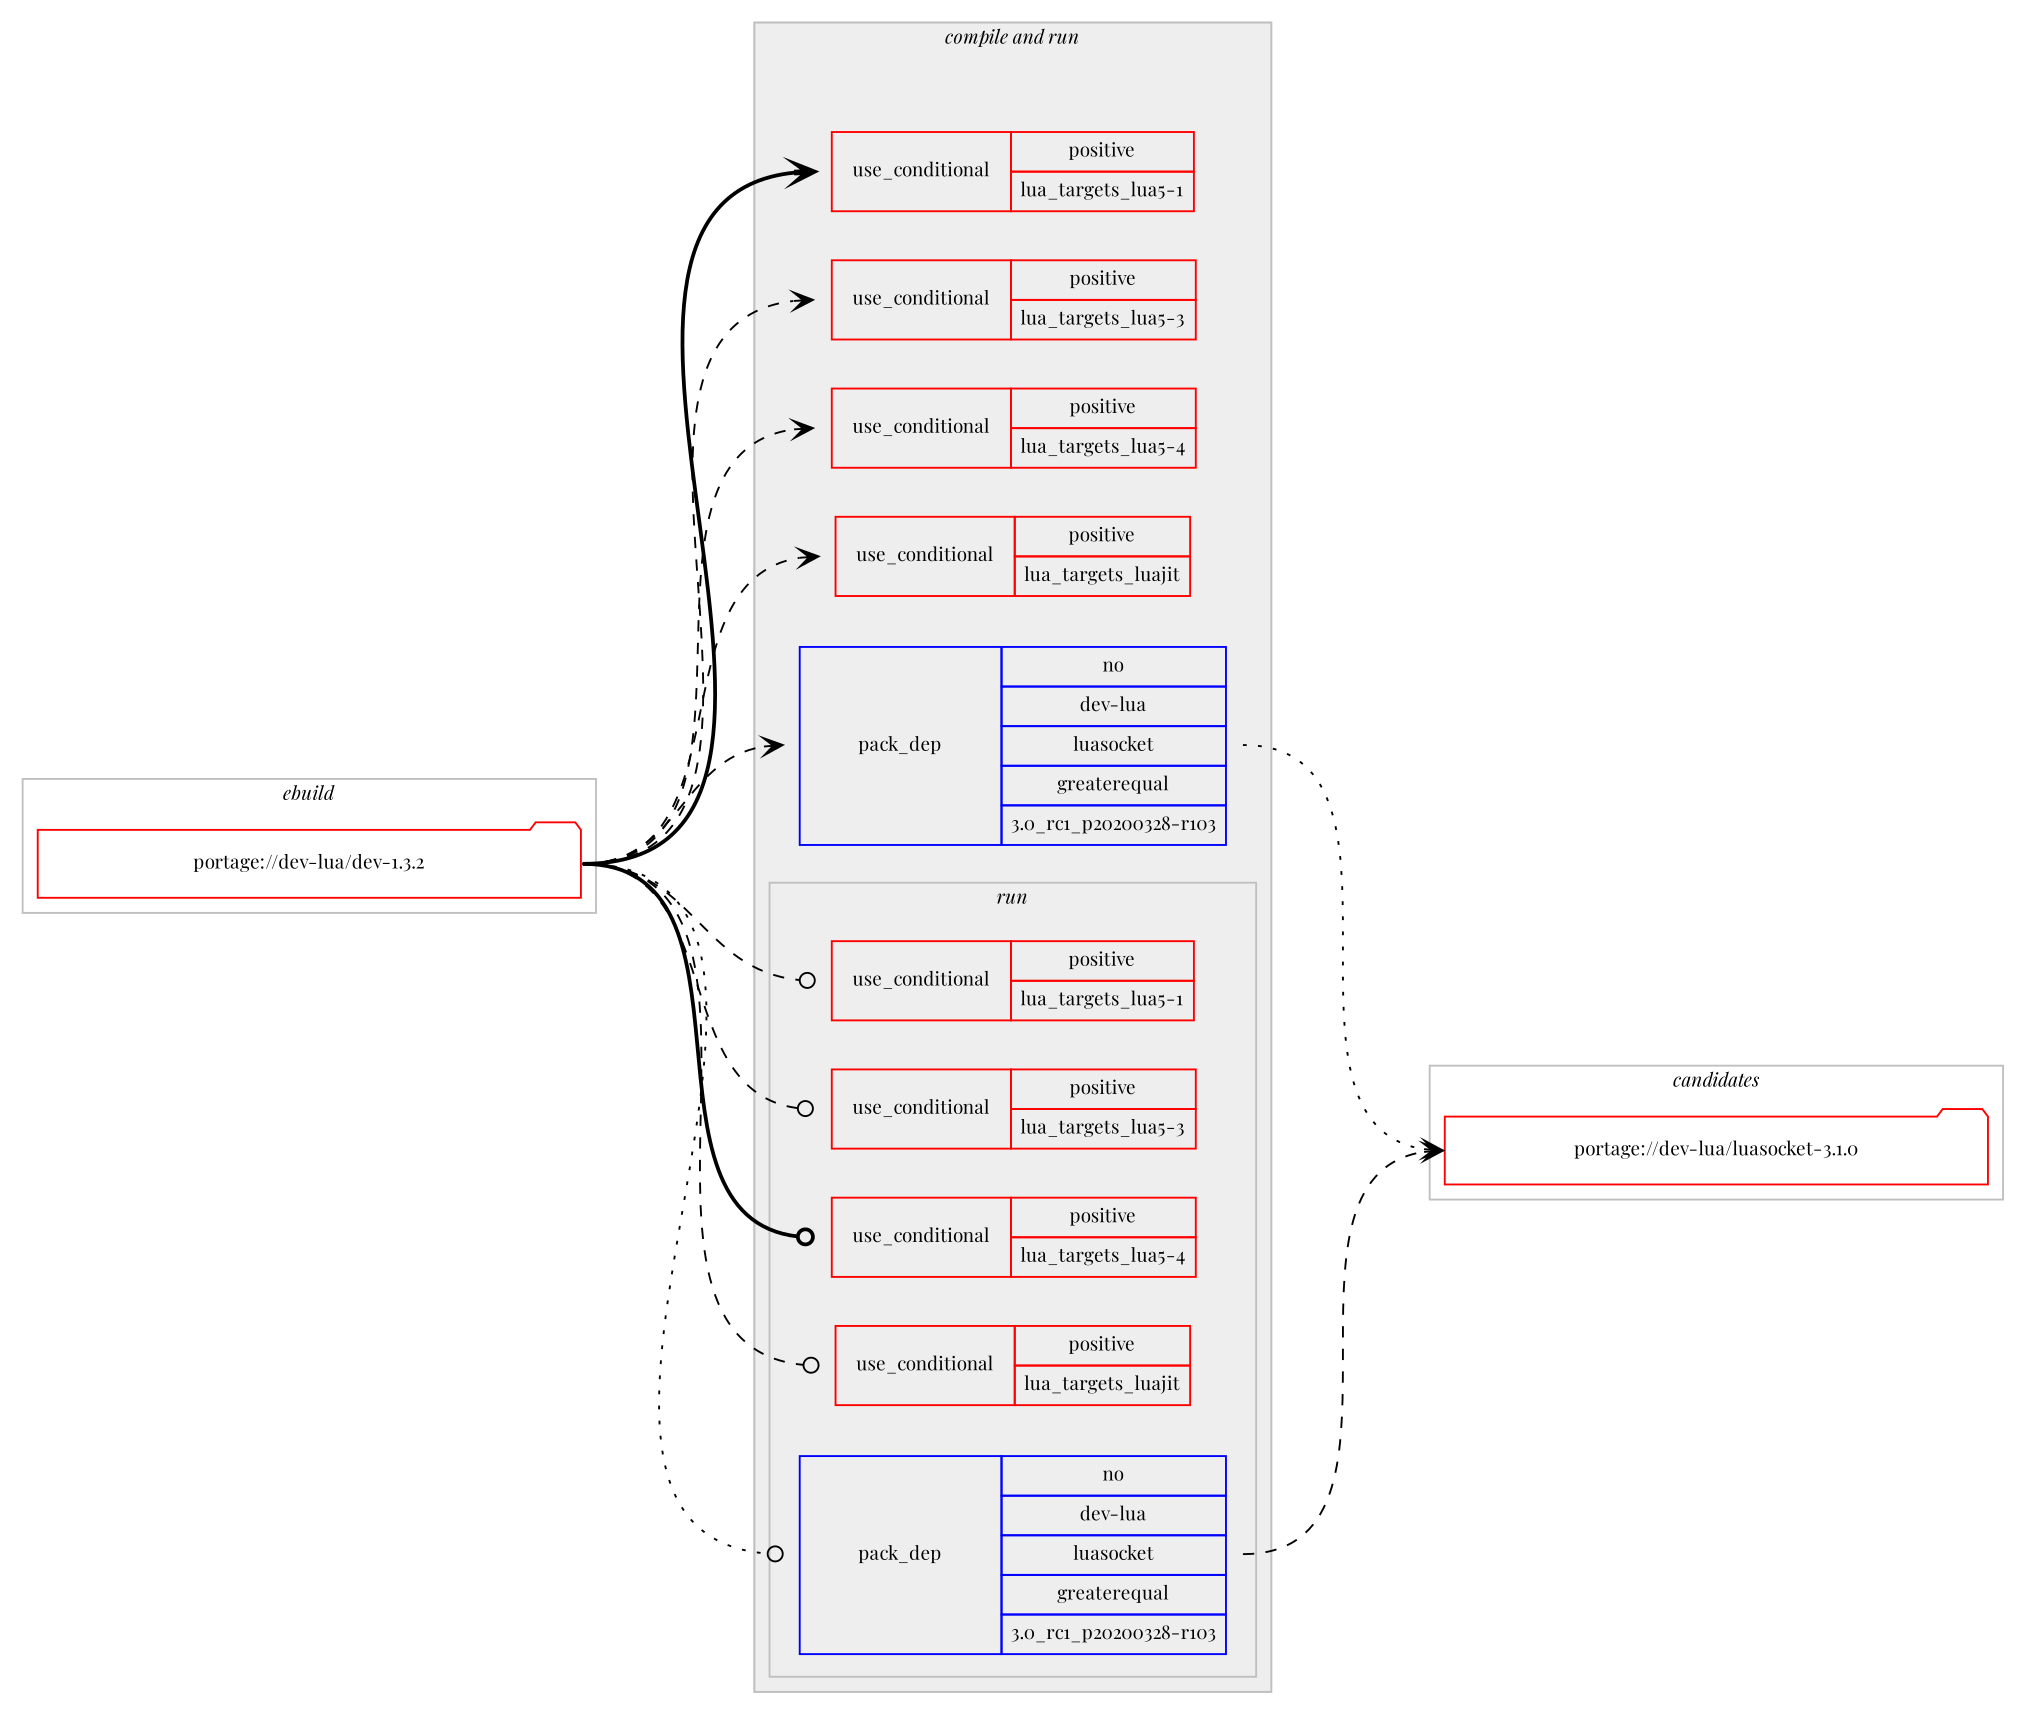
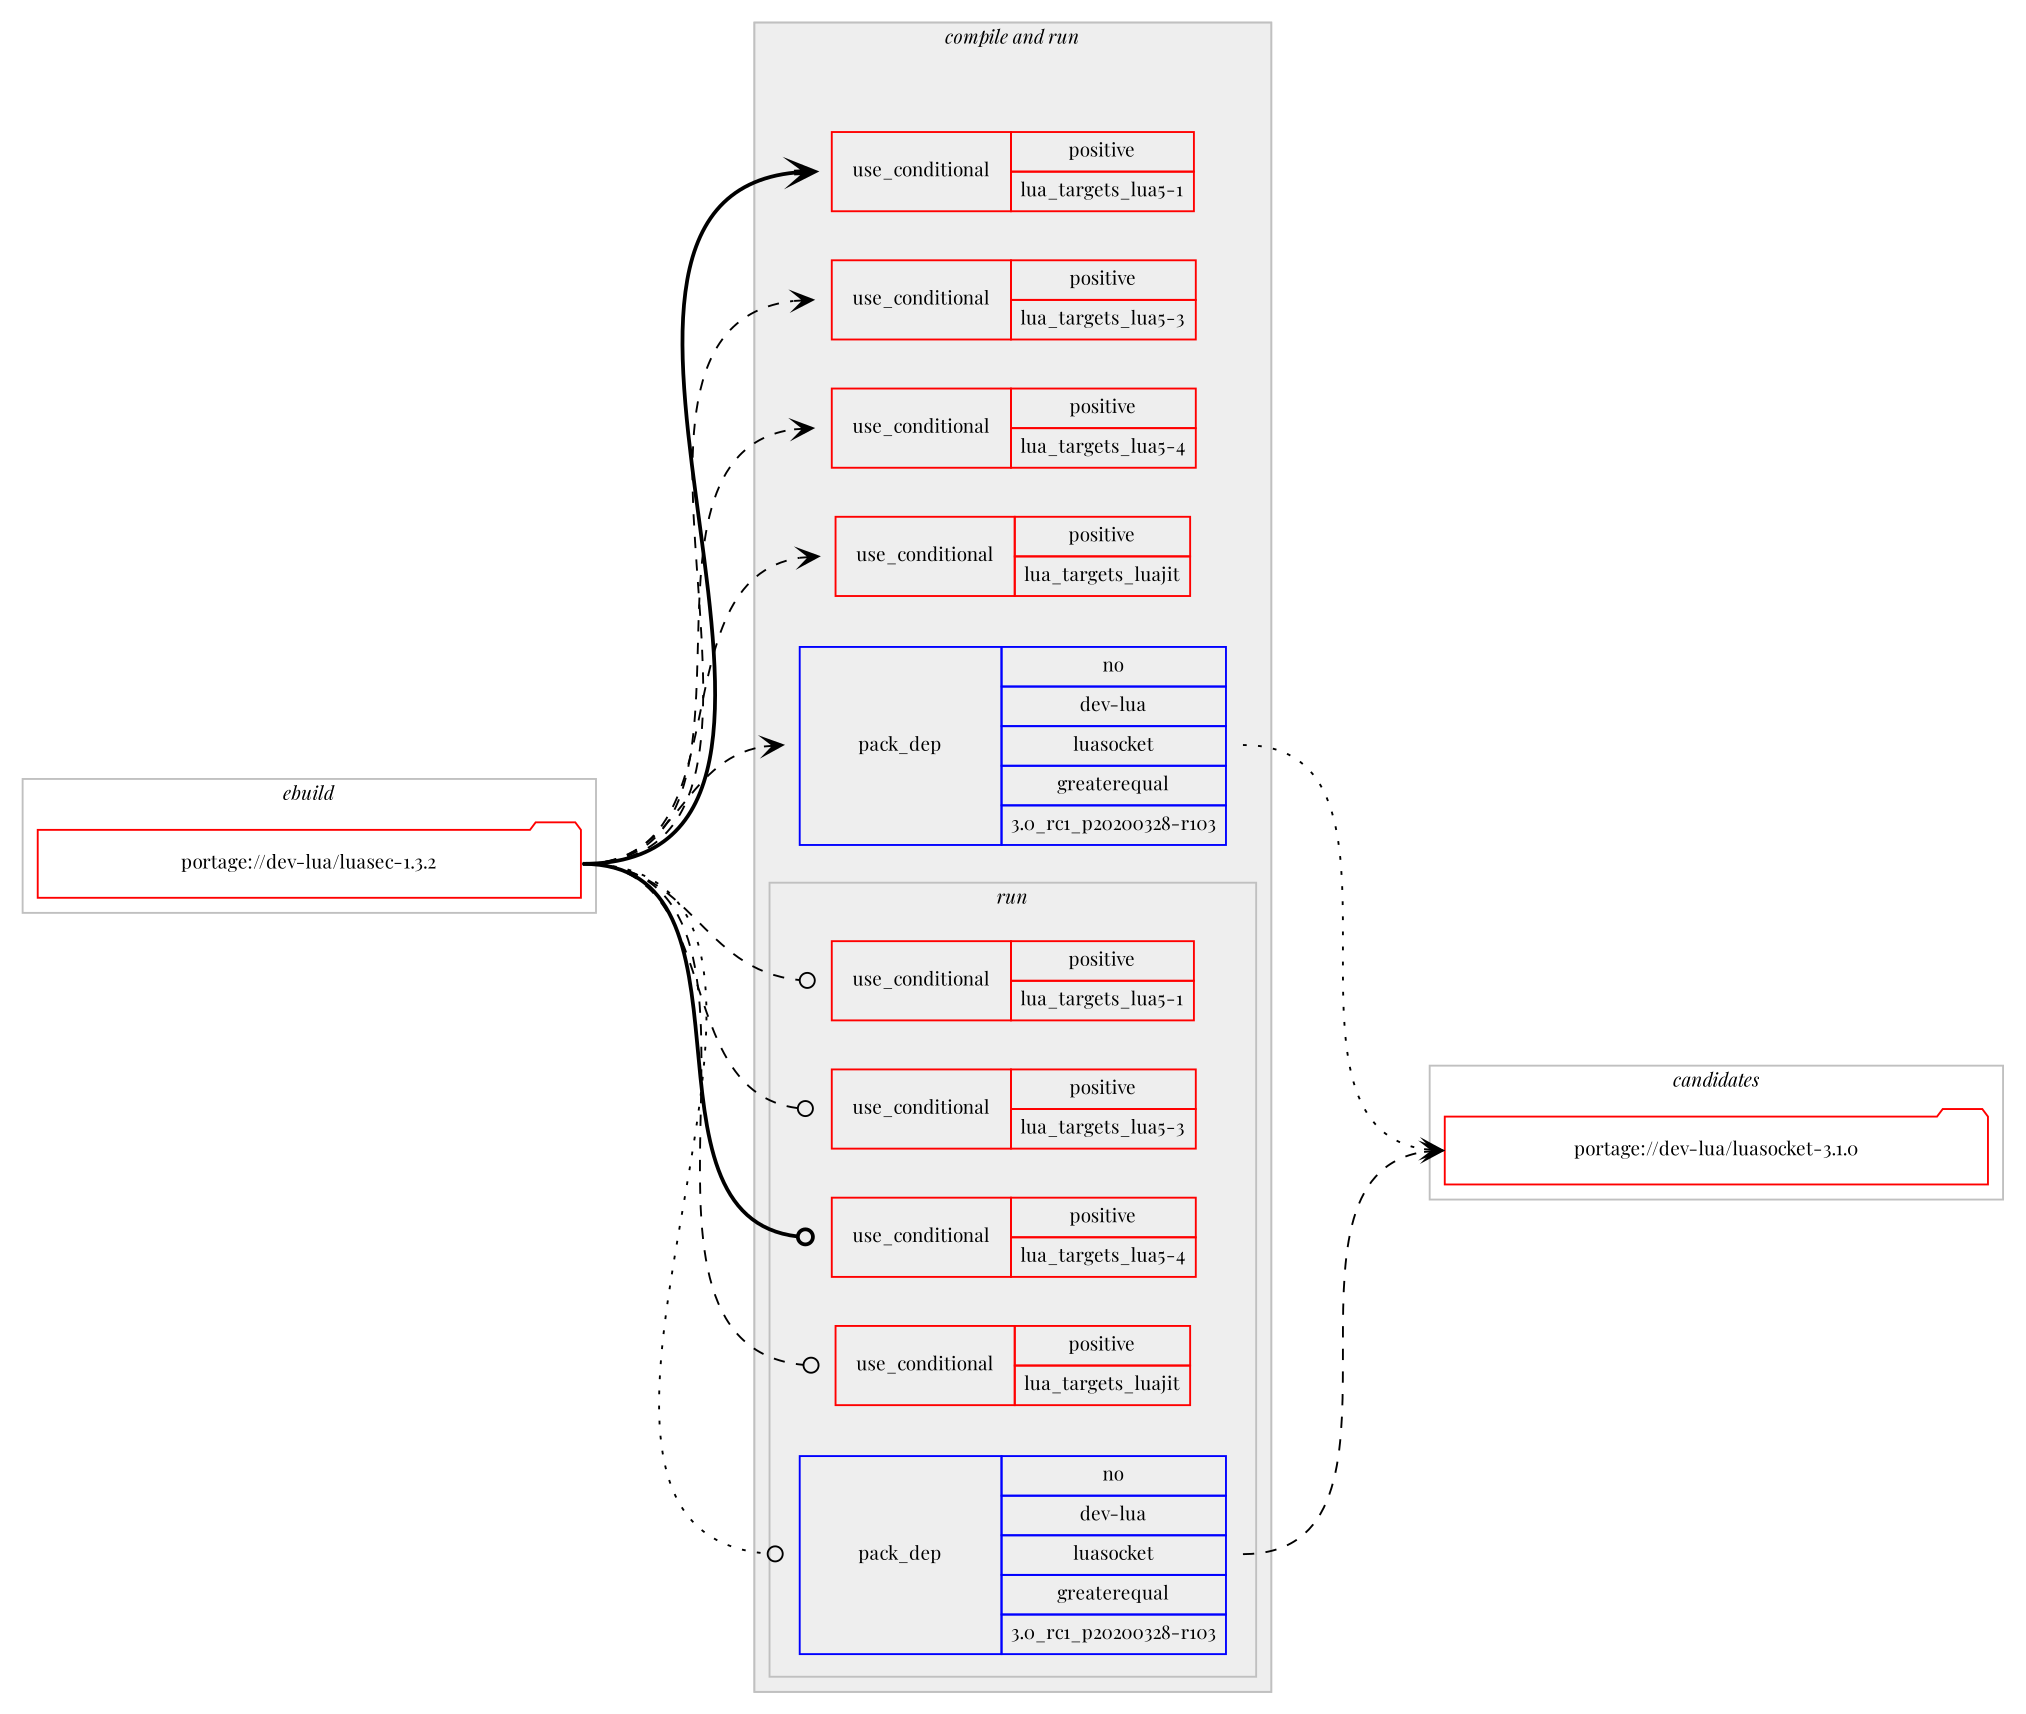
(309, 864) -> (309, 864)
